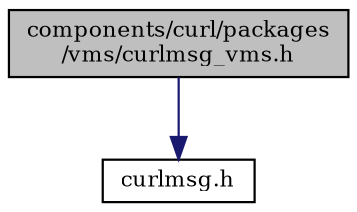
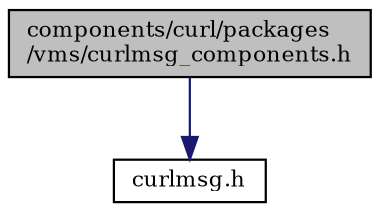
(179, 44) -> (190, 44)
